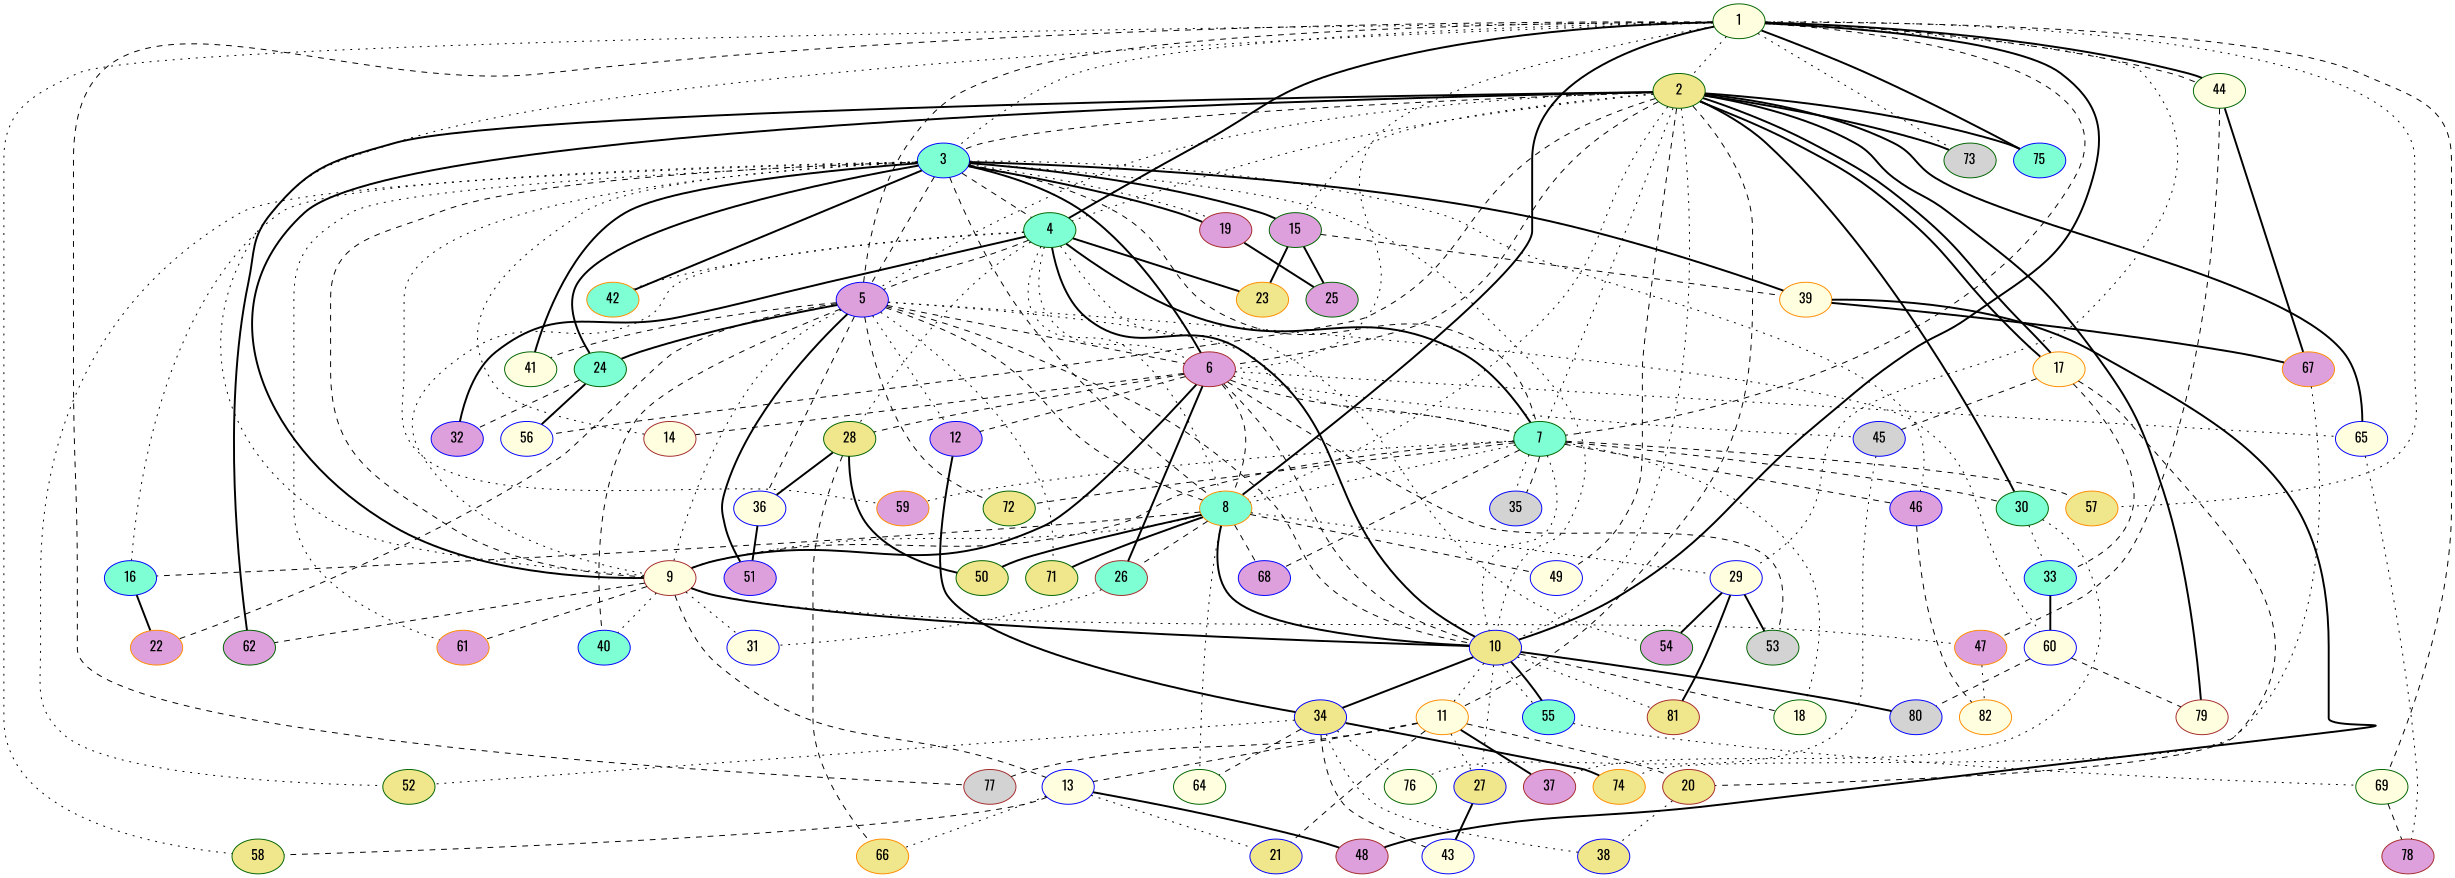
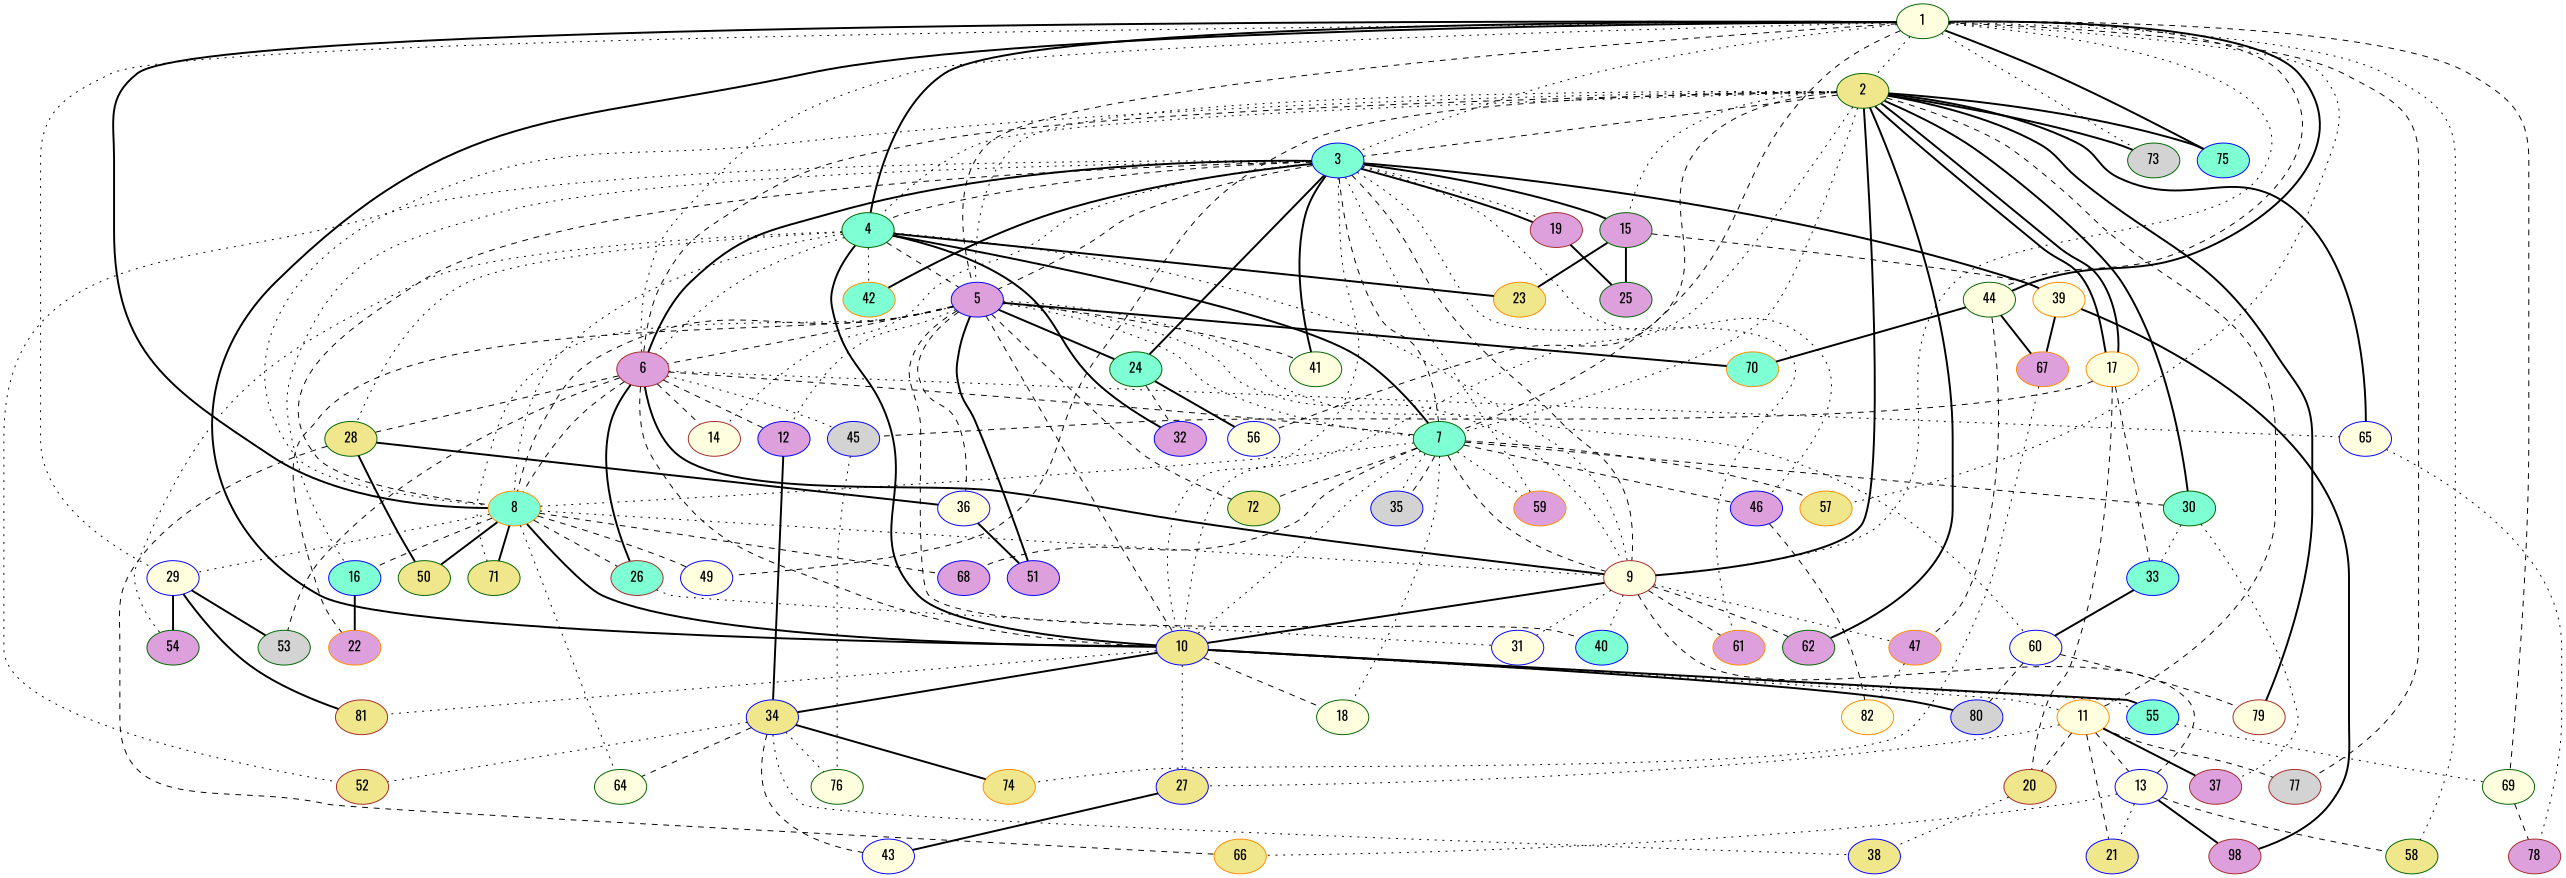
none -> (1753, 369)
(409, 787) -> (362, 787)
(1362, 856) -> (2235, 856)
